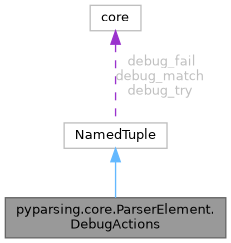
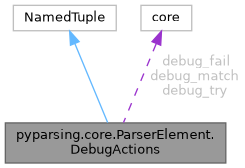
(116, 84) -> (140, 83)
